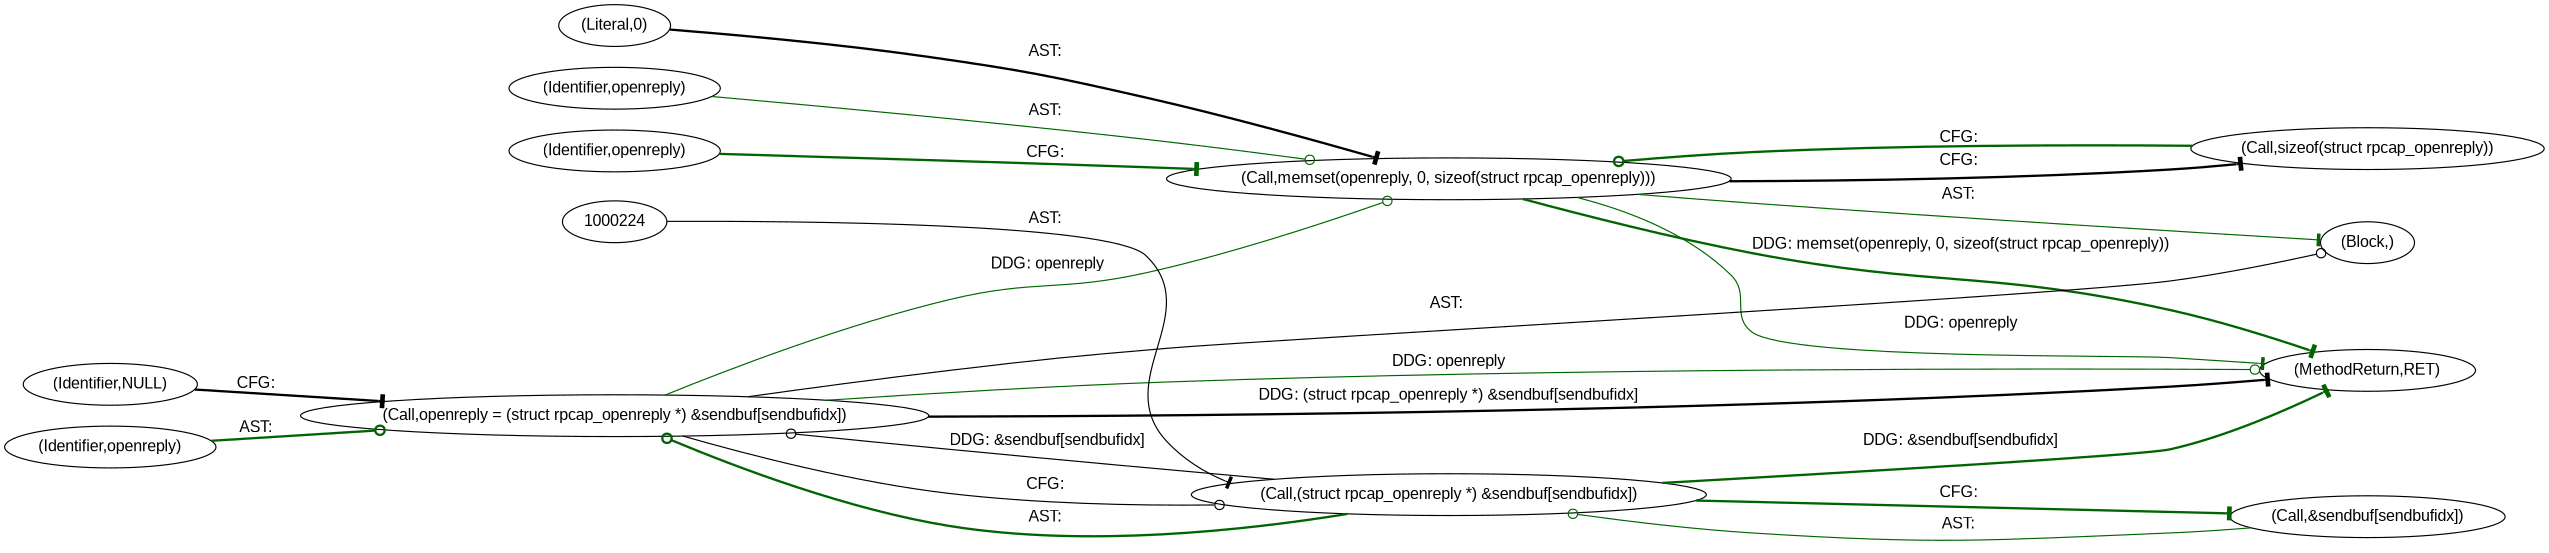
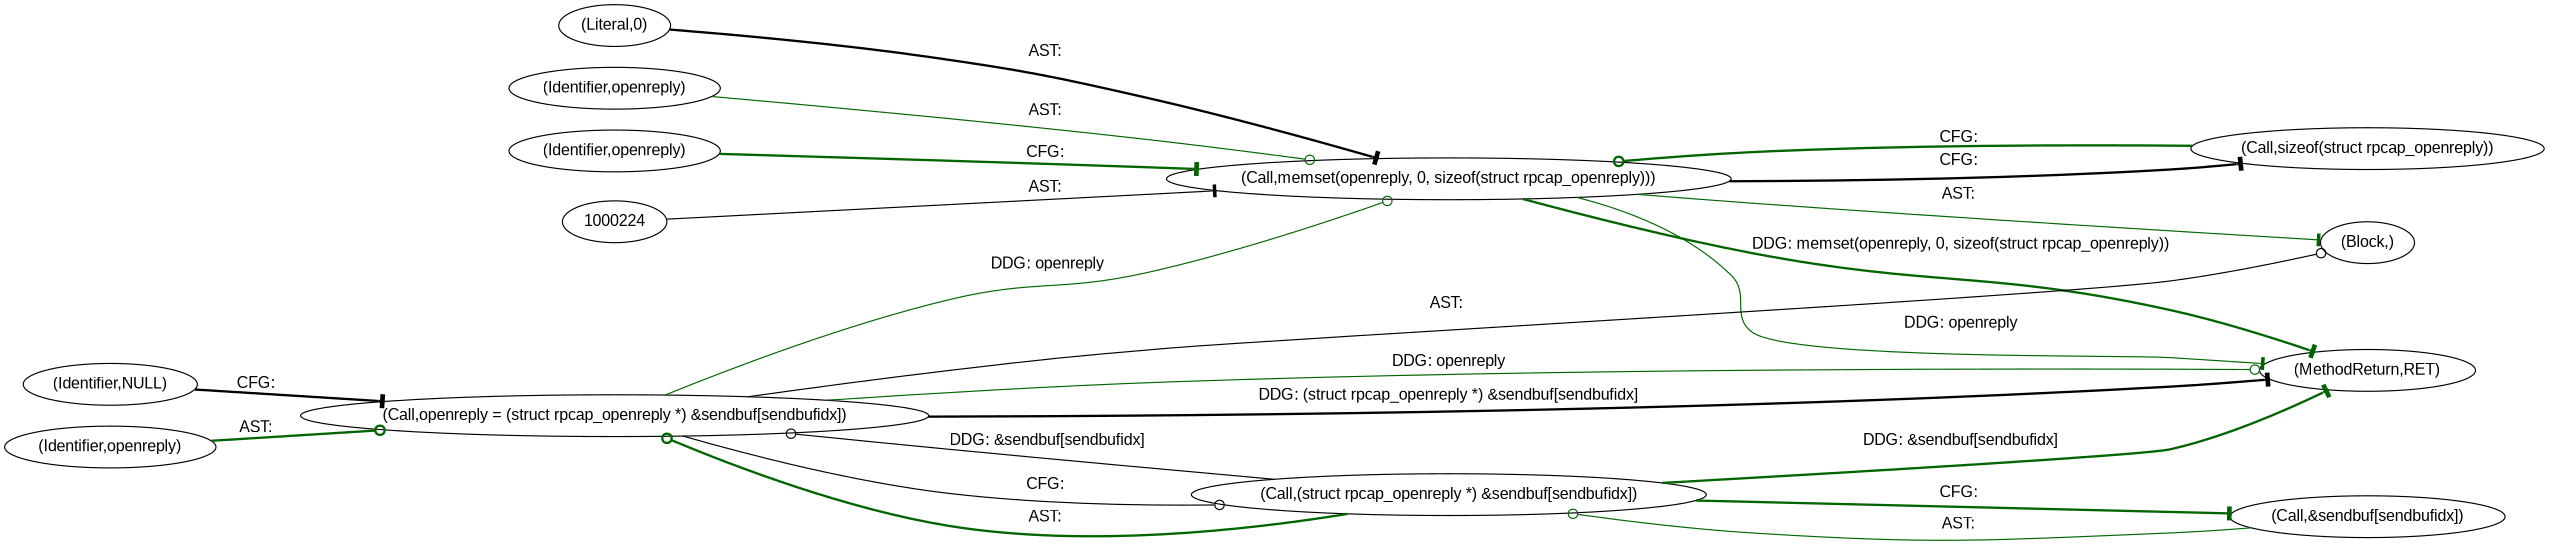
(1043, 233) -> (939, 205)
